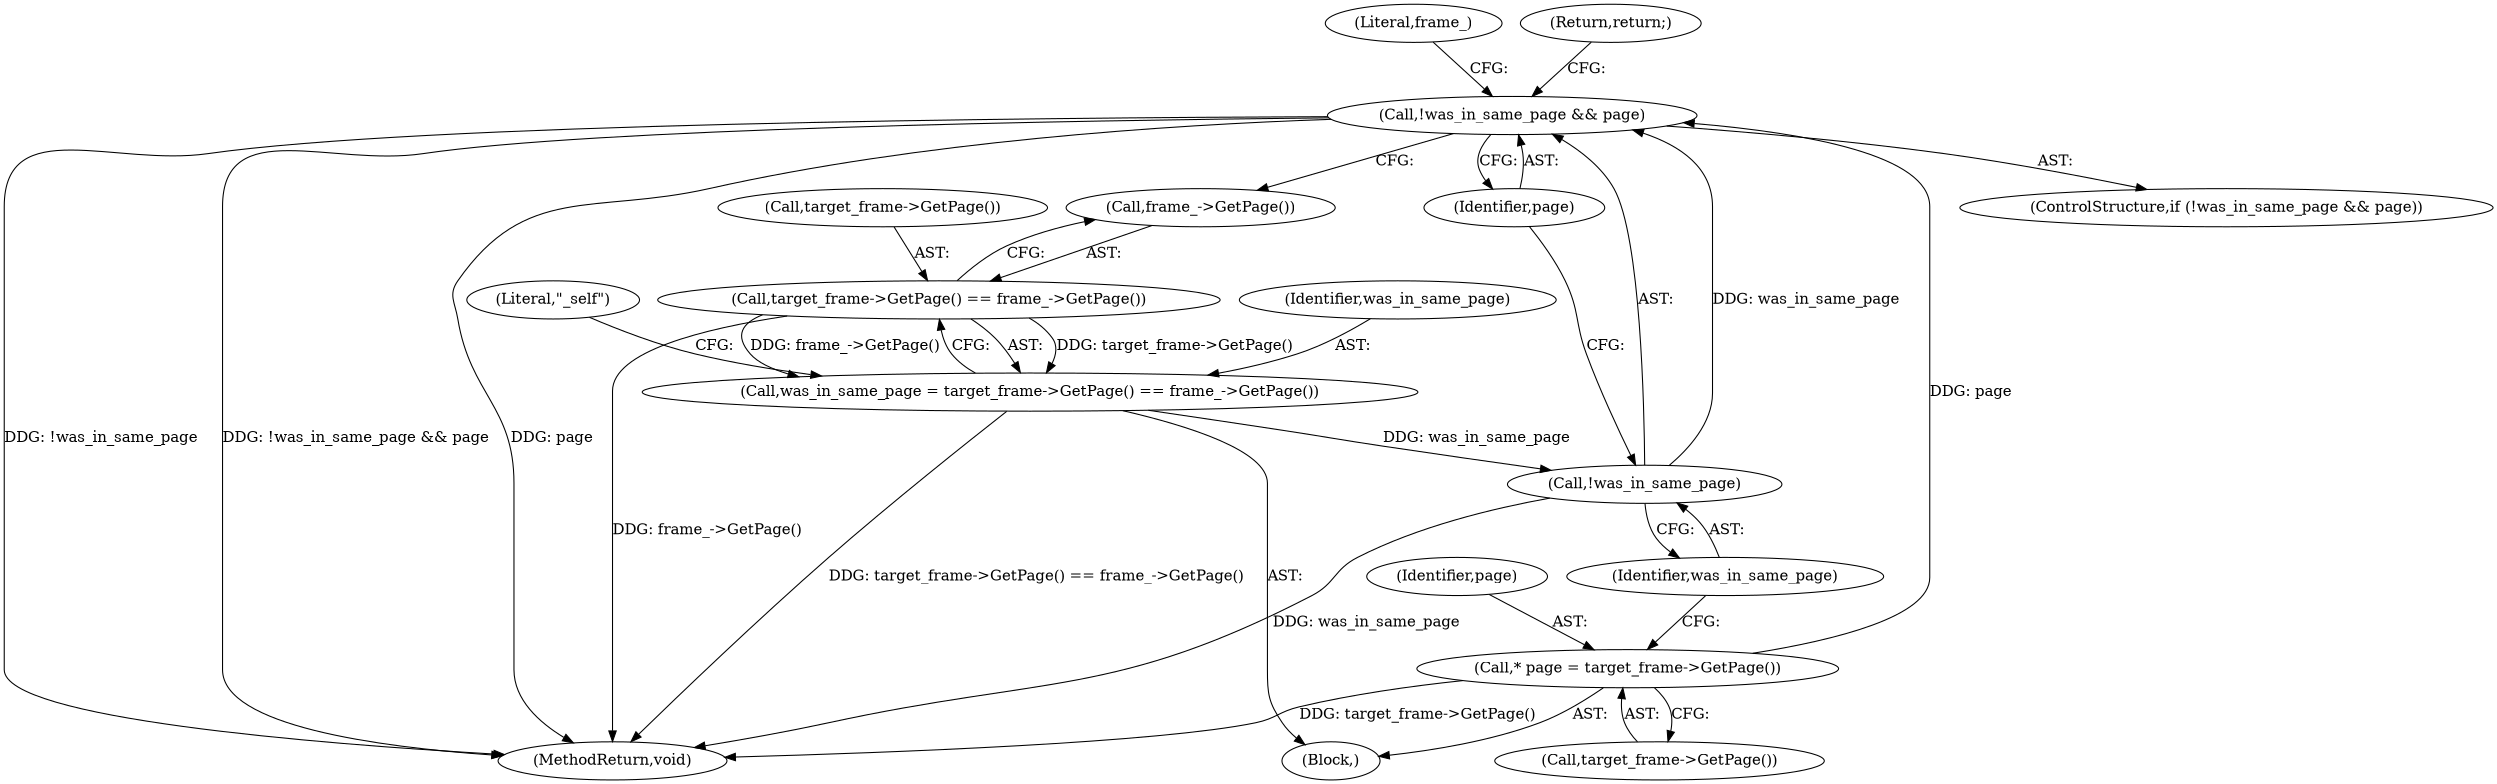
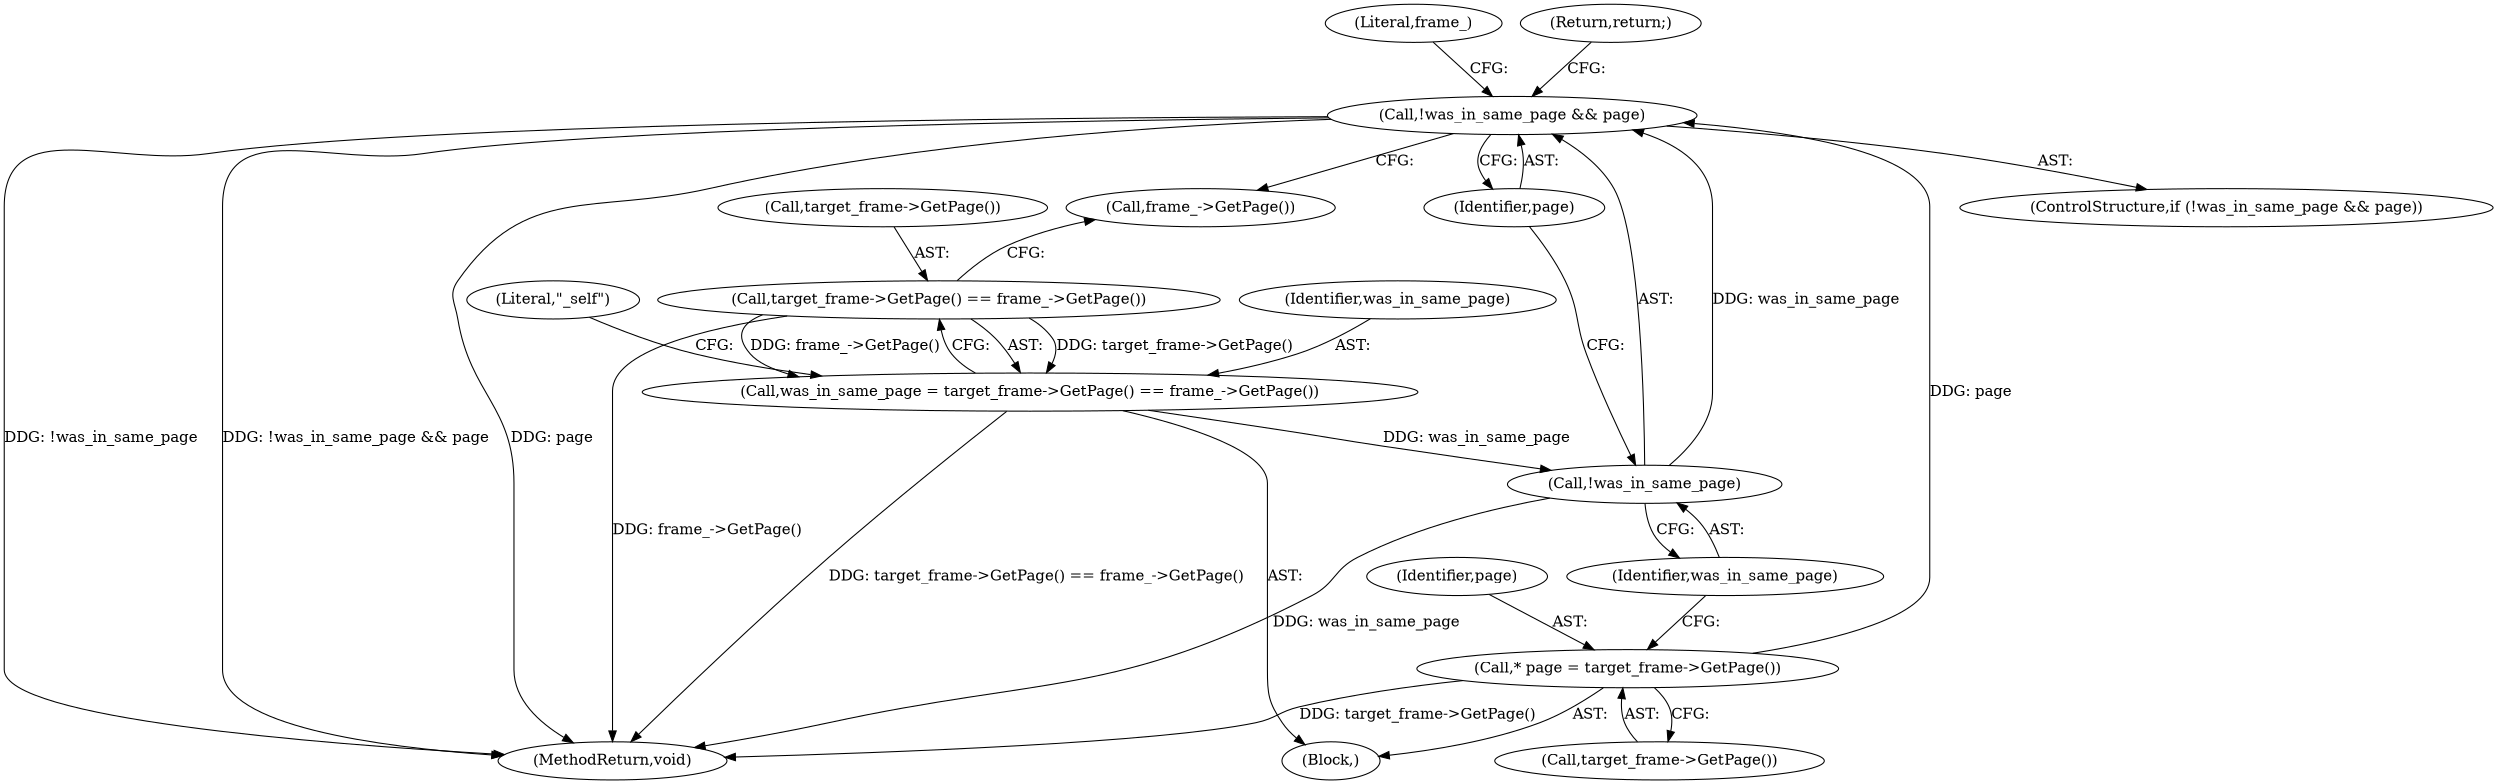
(1076, 252) -> none
